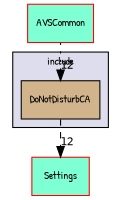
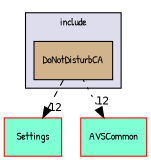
(61, 58) -> (91, 95)
